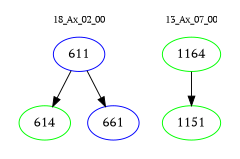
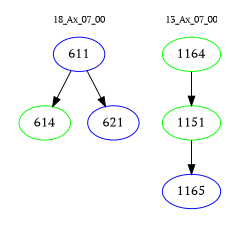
(79, 20) -> (79, 20)
(113, 123) -> (113, 123)
none -> (192, 192)
